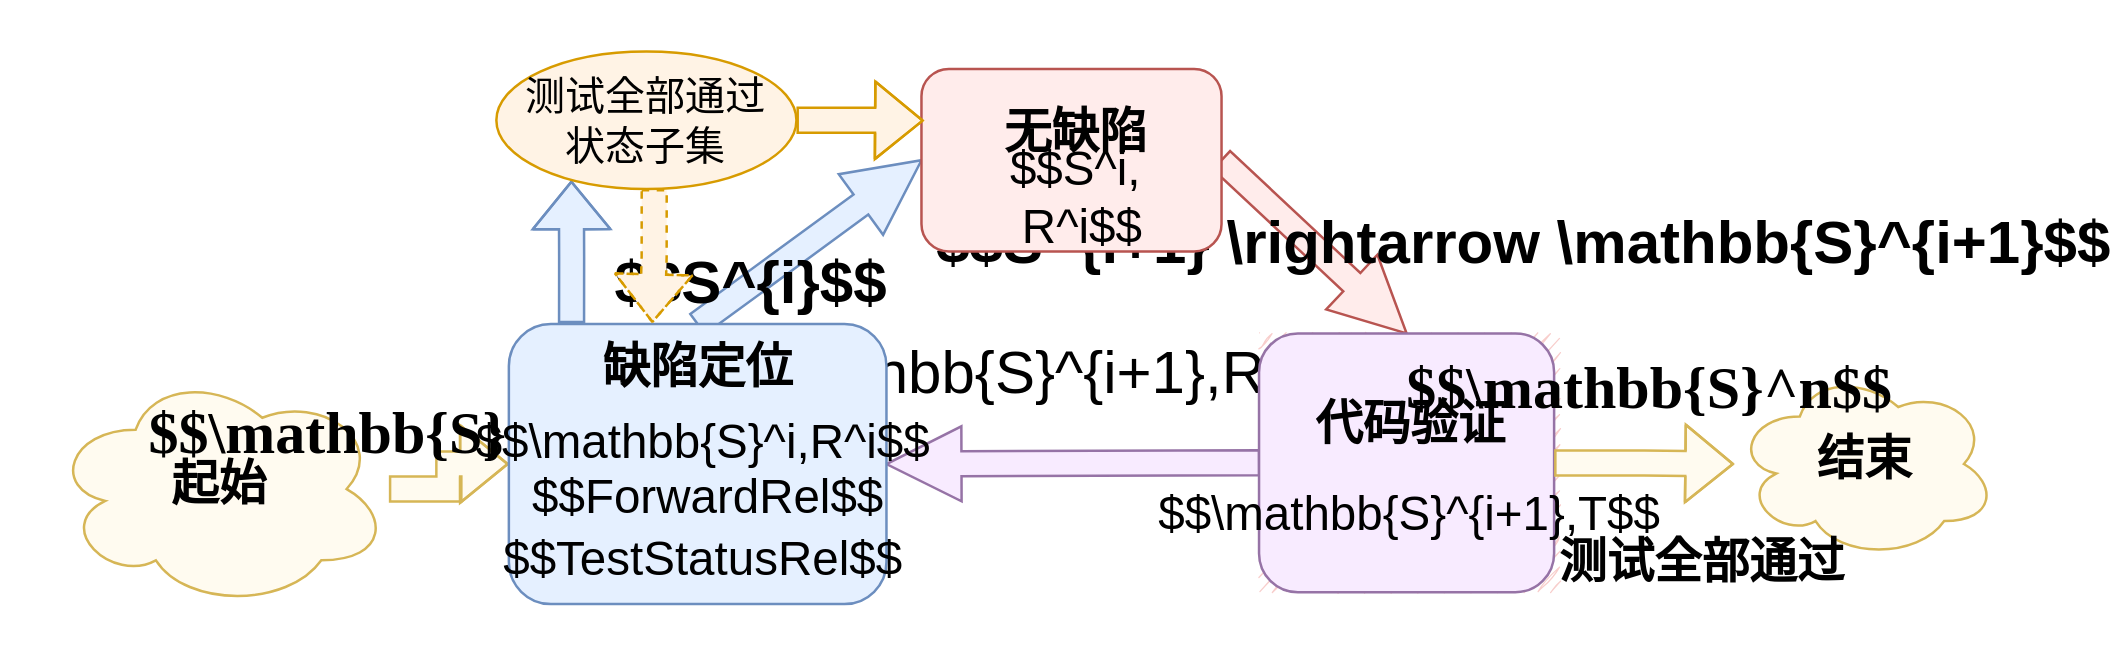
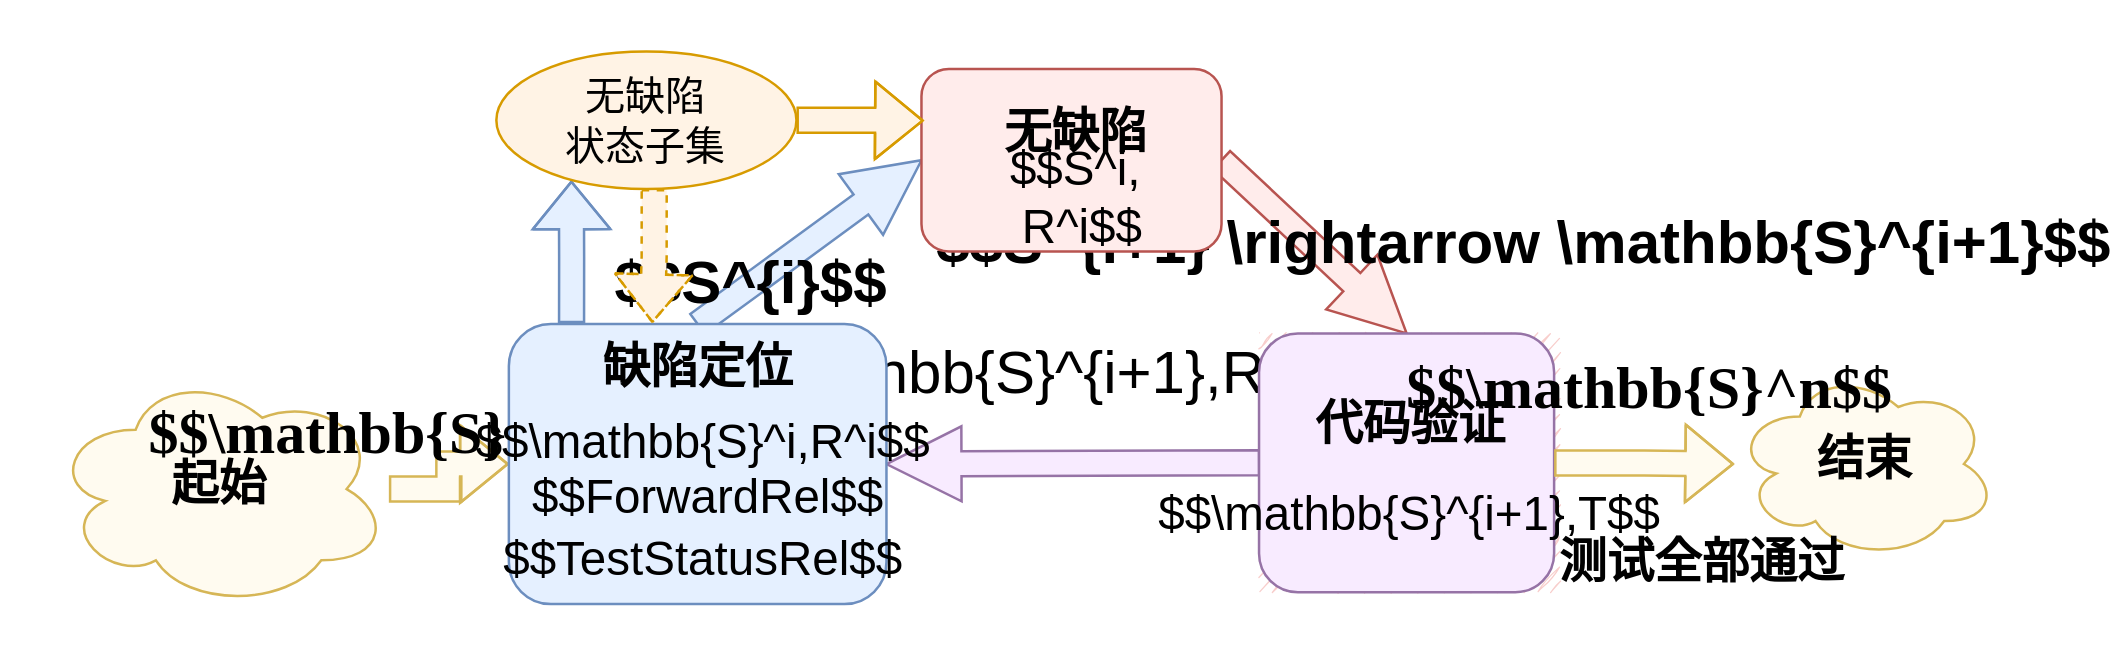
(646, 121) -> (646, 121)
